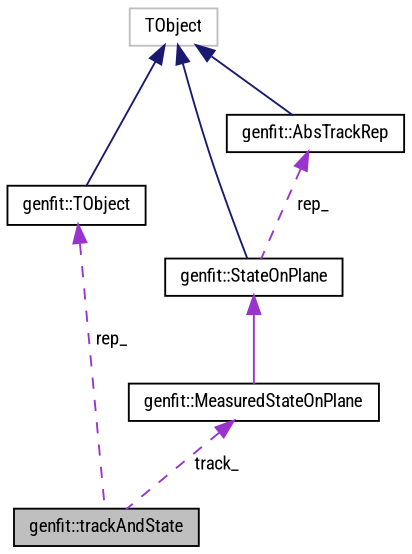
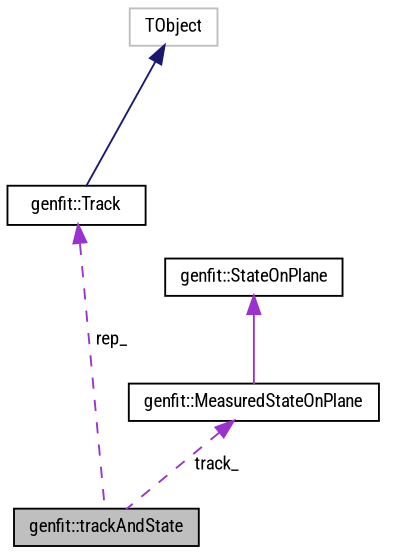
(315, 133) -> none
(212, 162) -> none
(77, 205) -> (77, 205)
